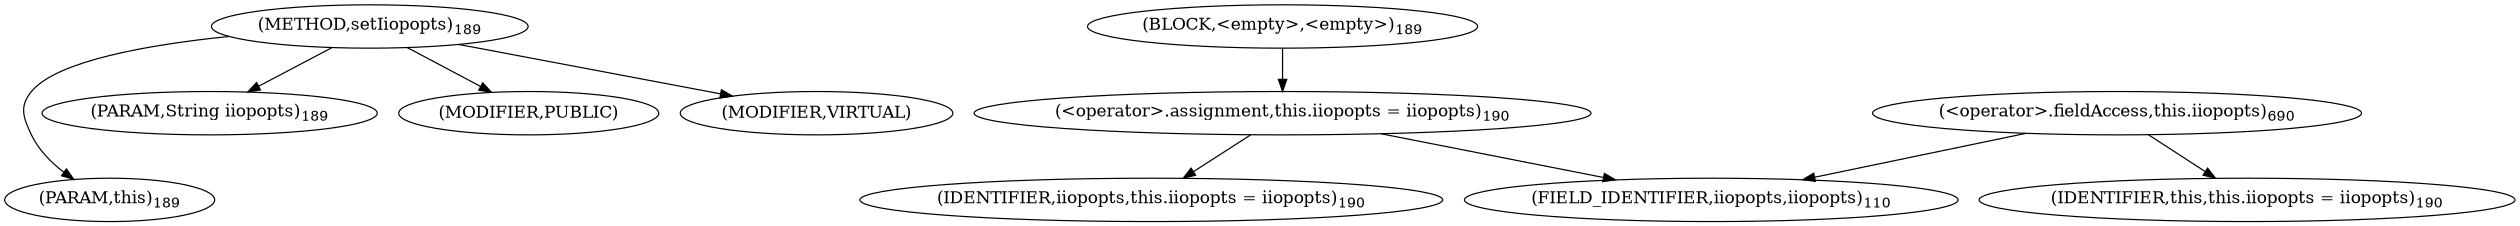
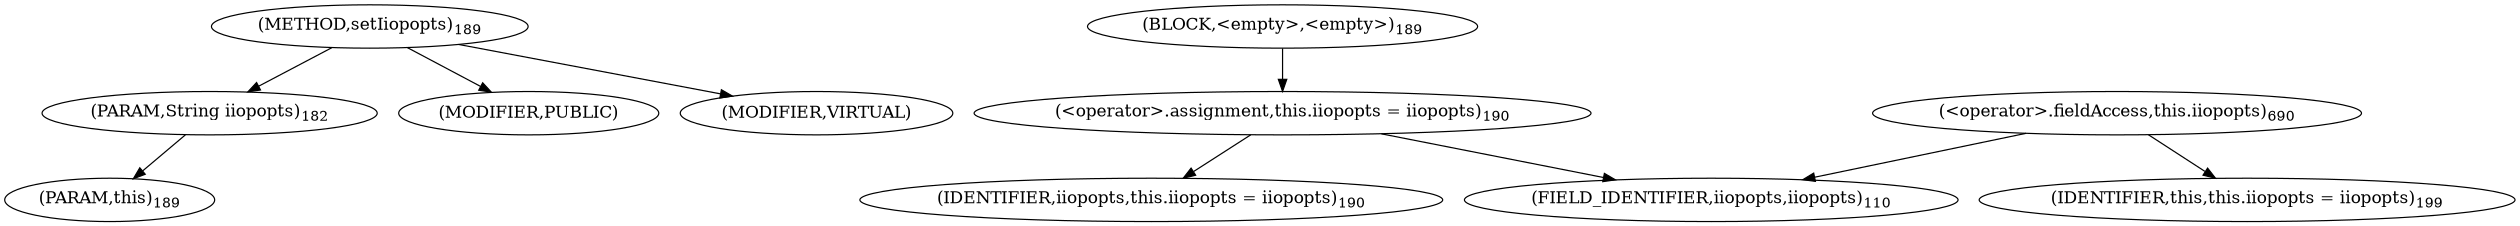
(79, 64) -> (164, 153)
(315, 111) -> (315, 111)
(2430, 198) -> (2430, 198)
